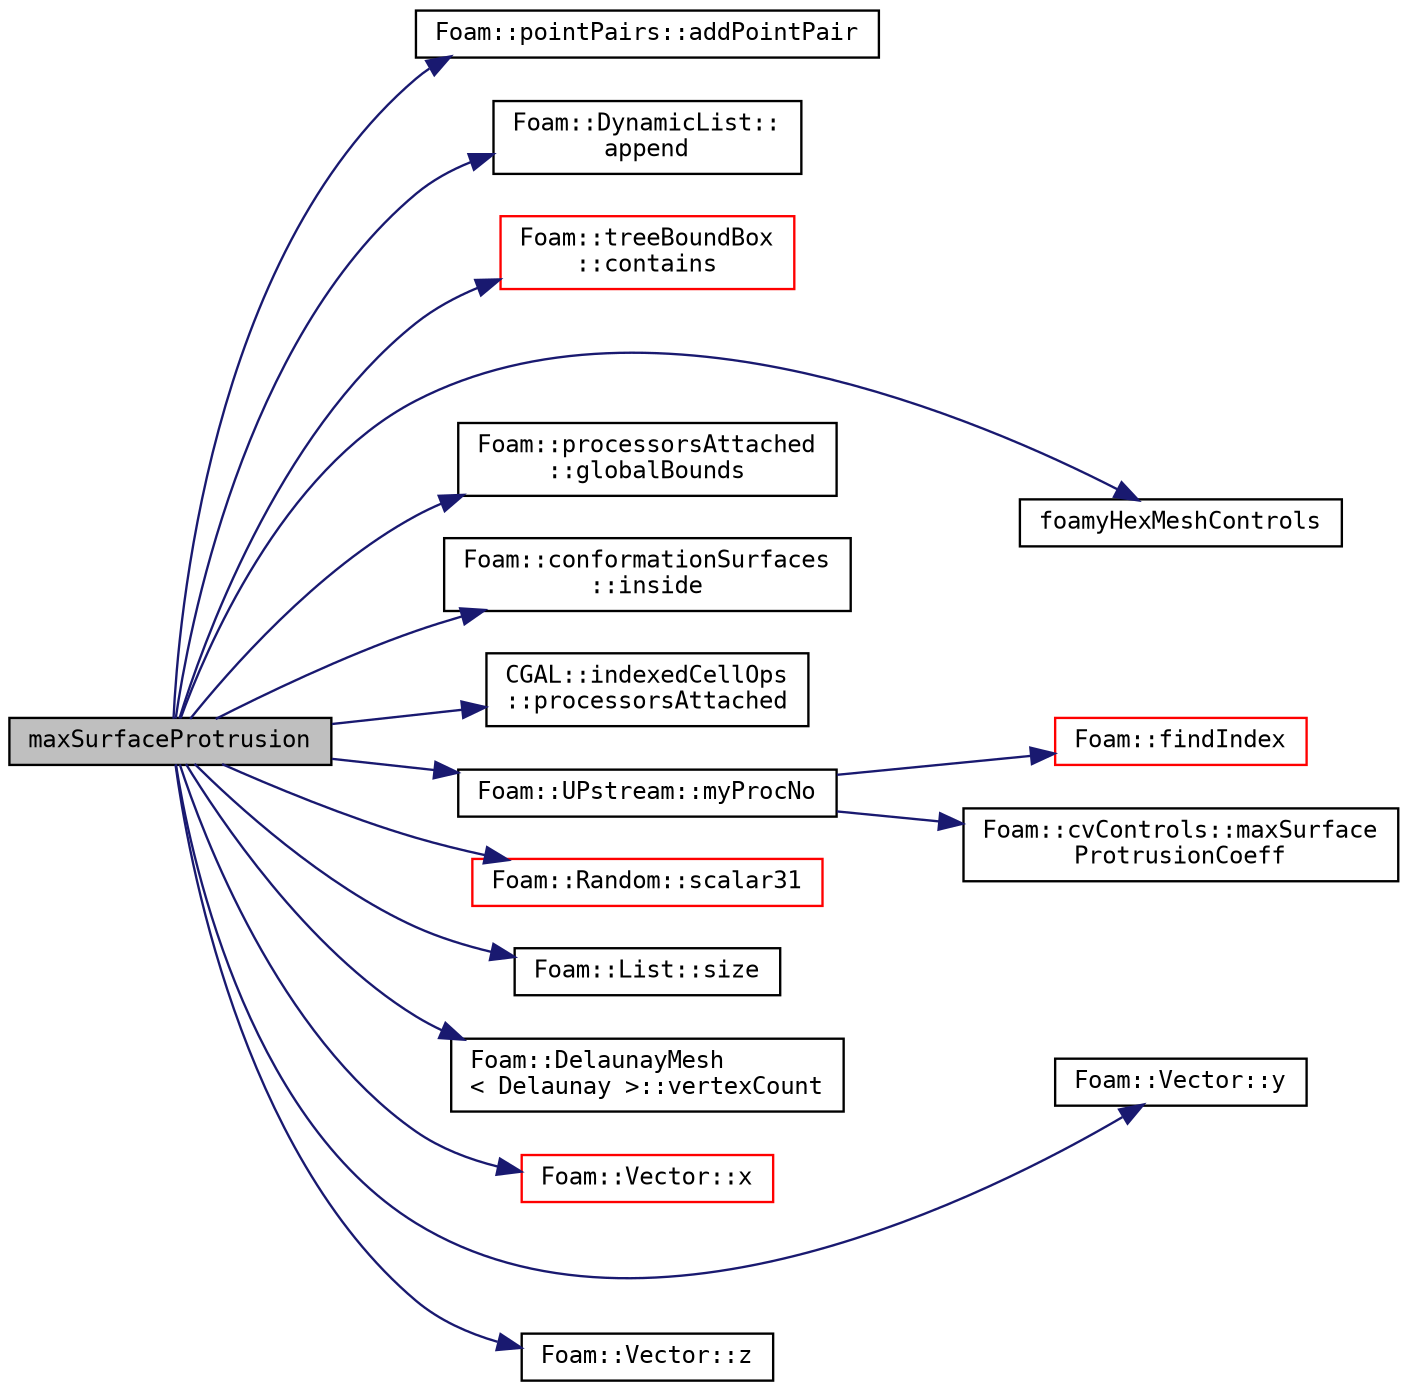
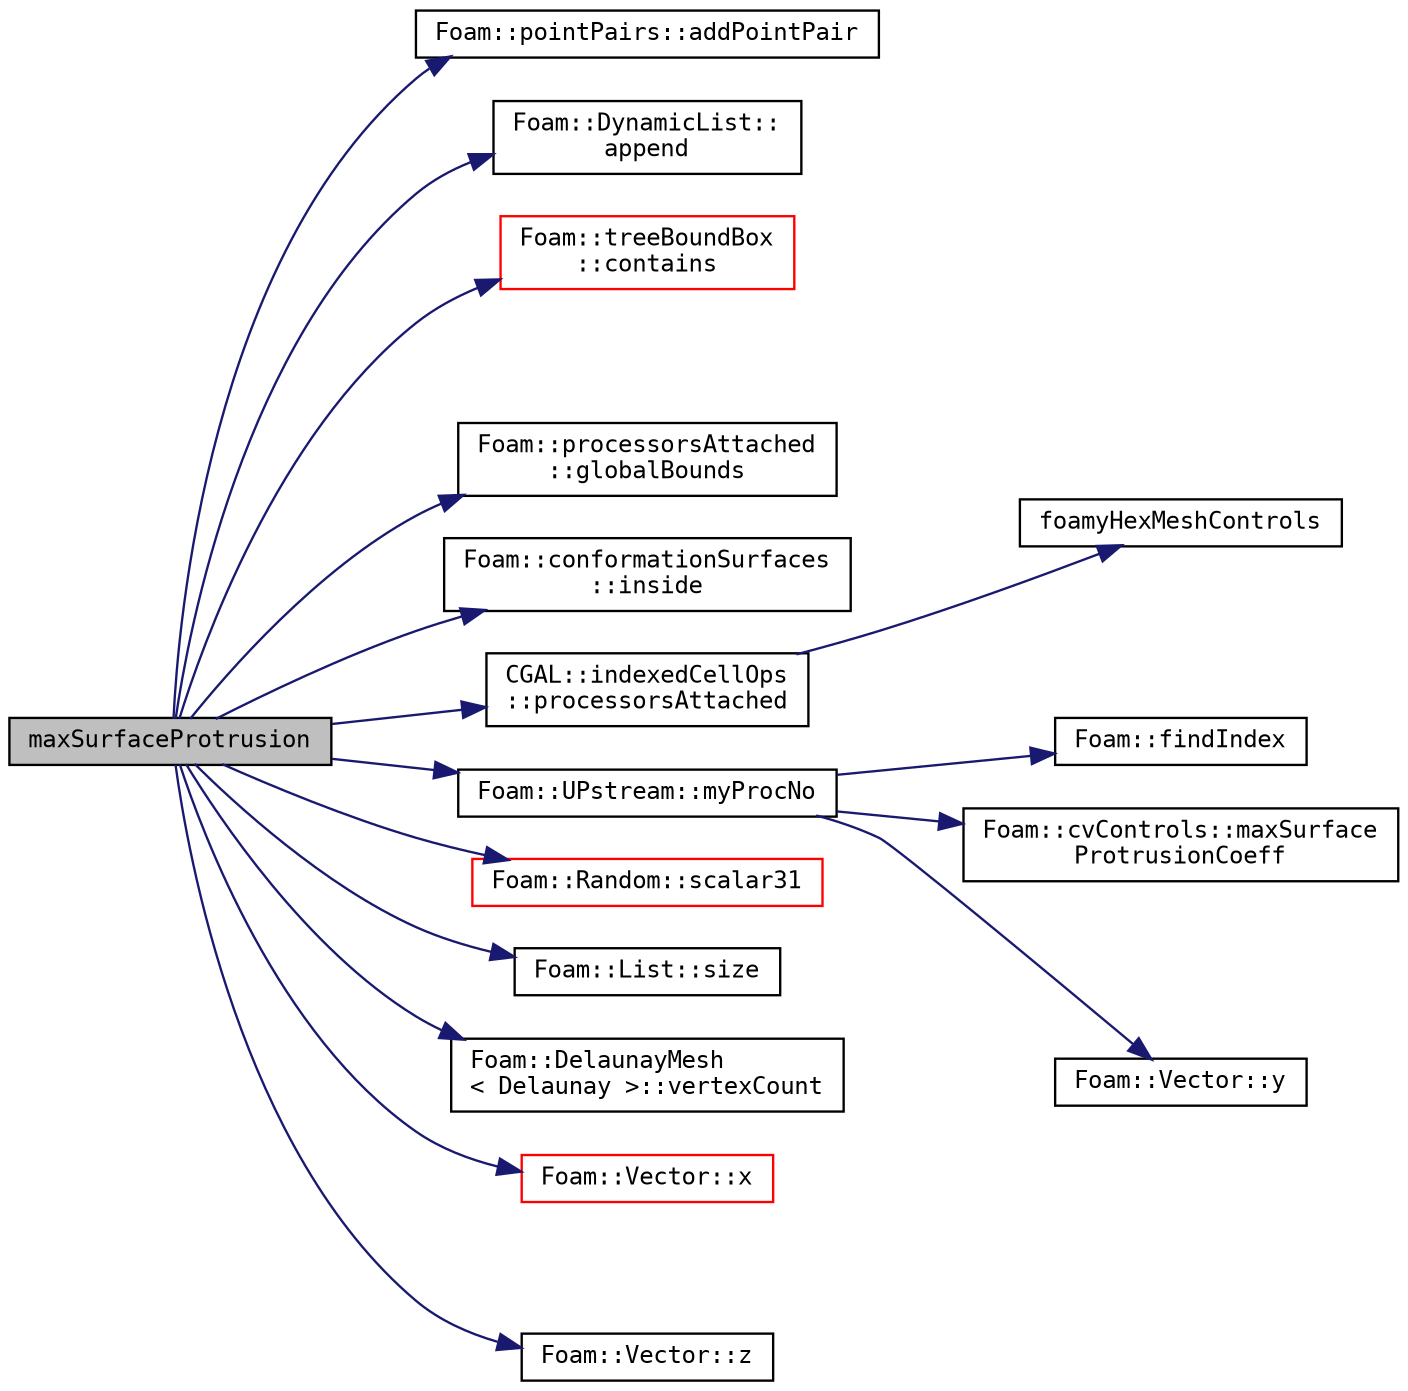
(573, 358) -> (949, 608)
(1181, 741) -> (1181, 741)
(515, 1264) -> (981, 918)
